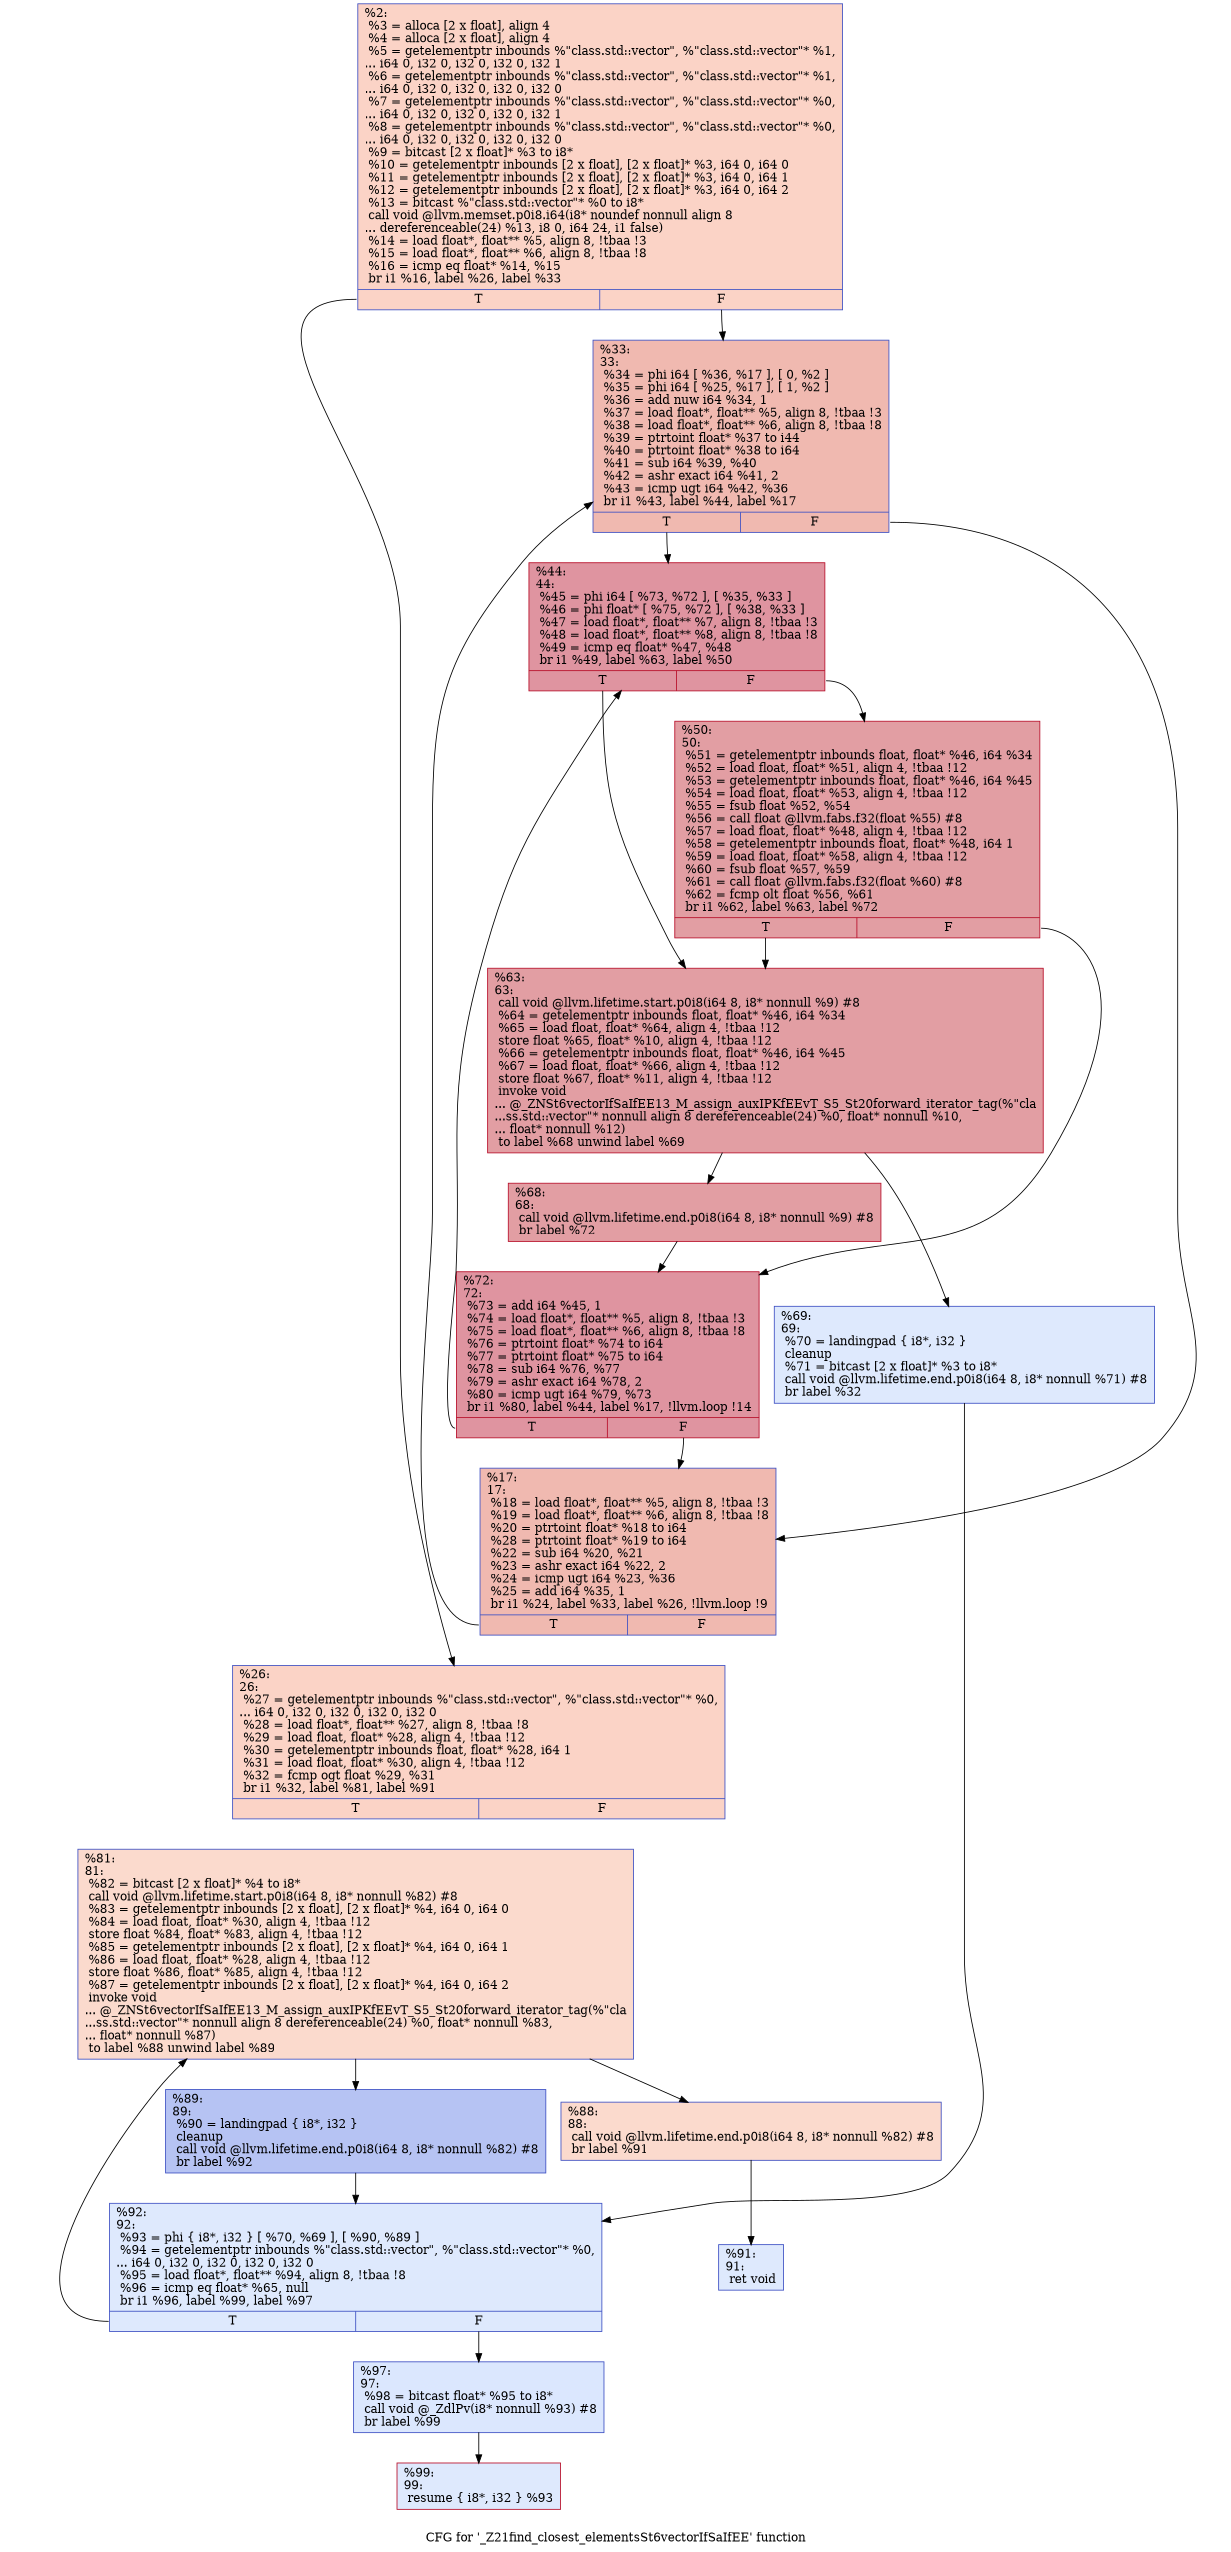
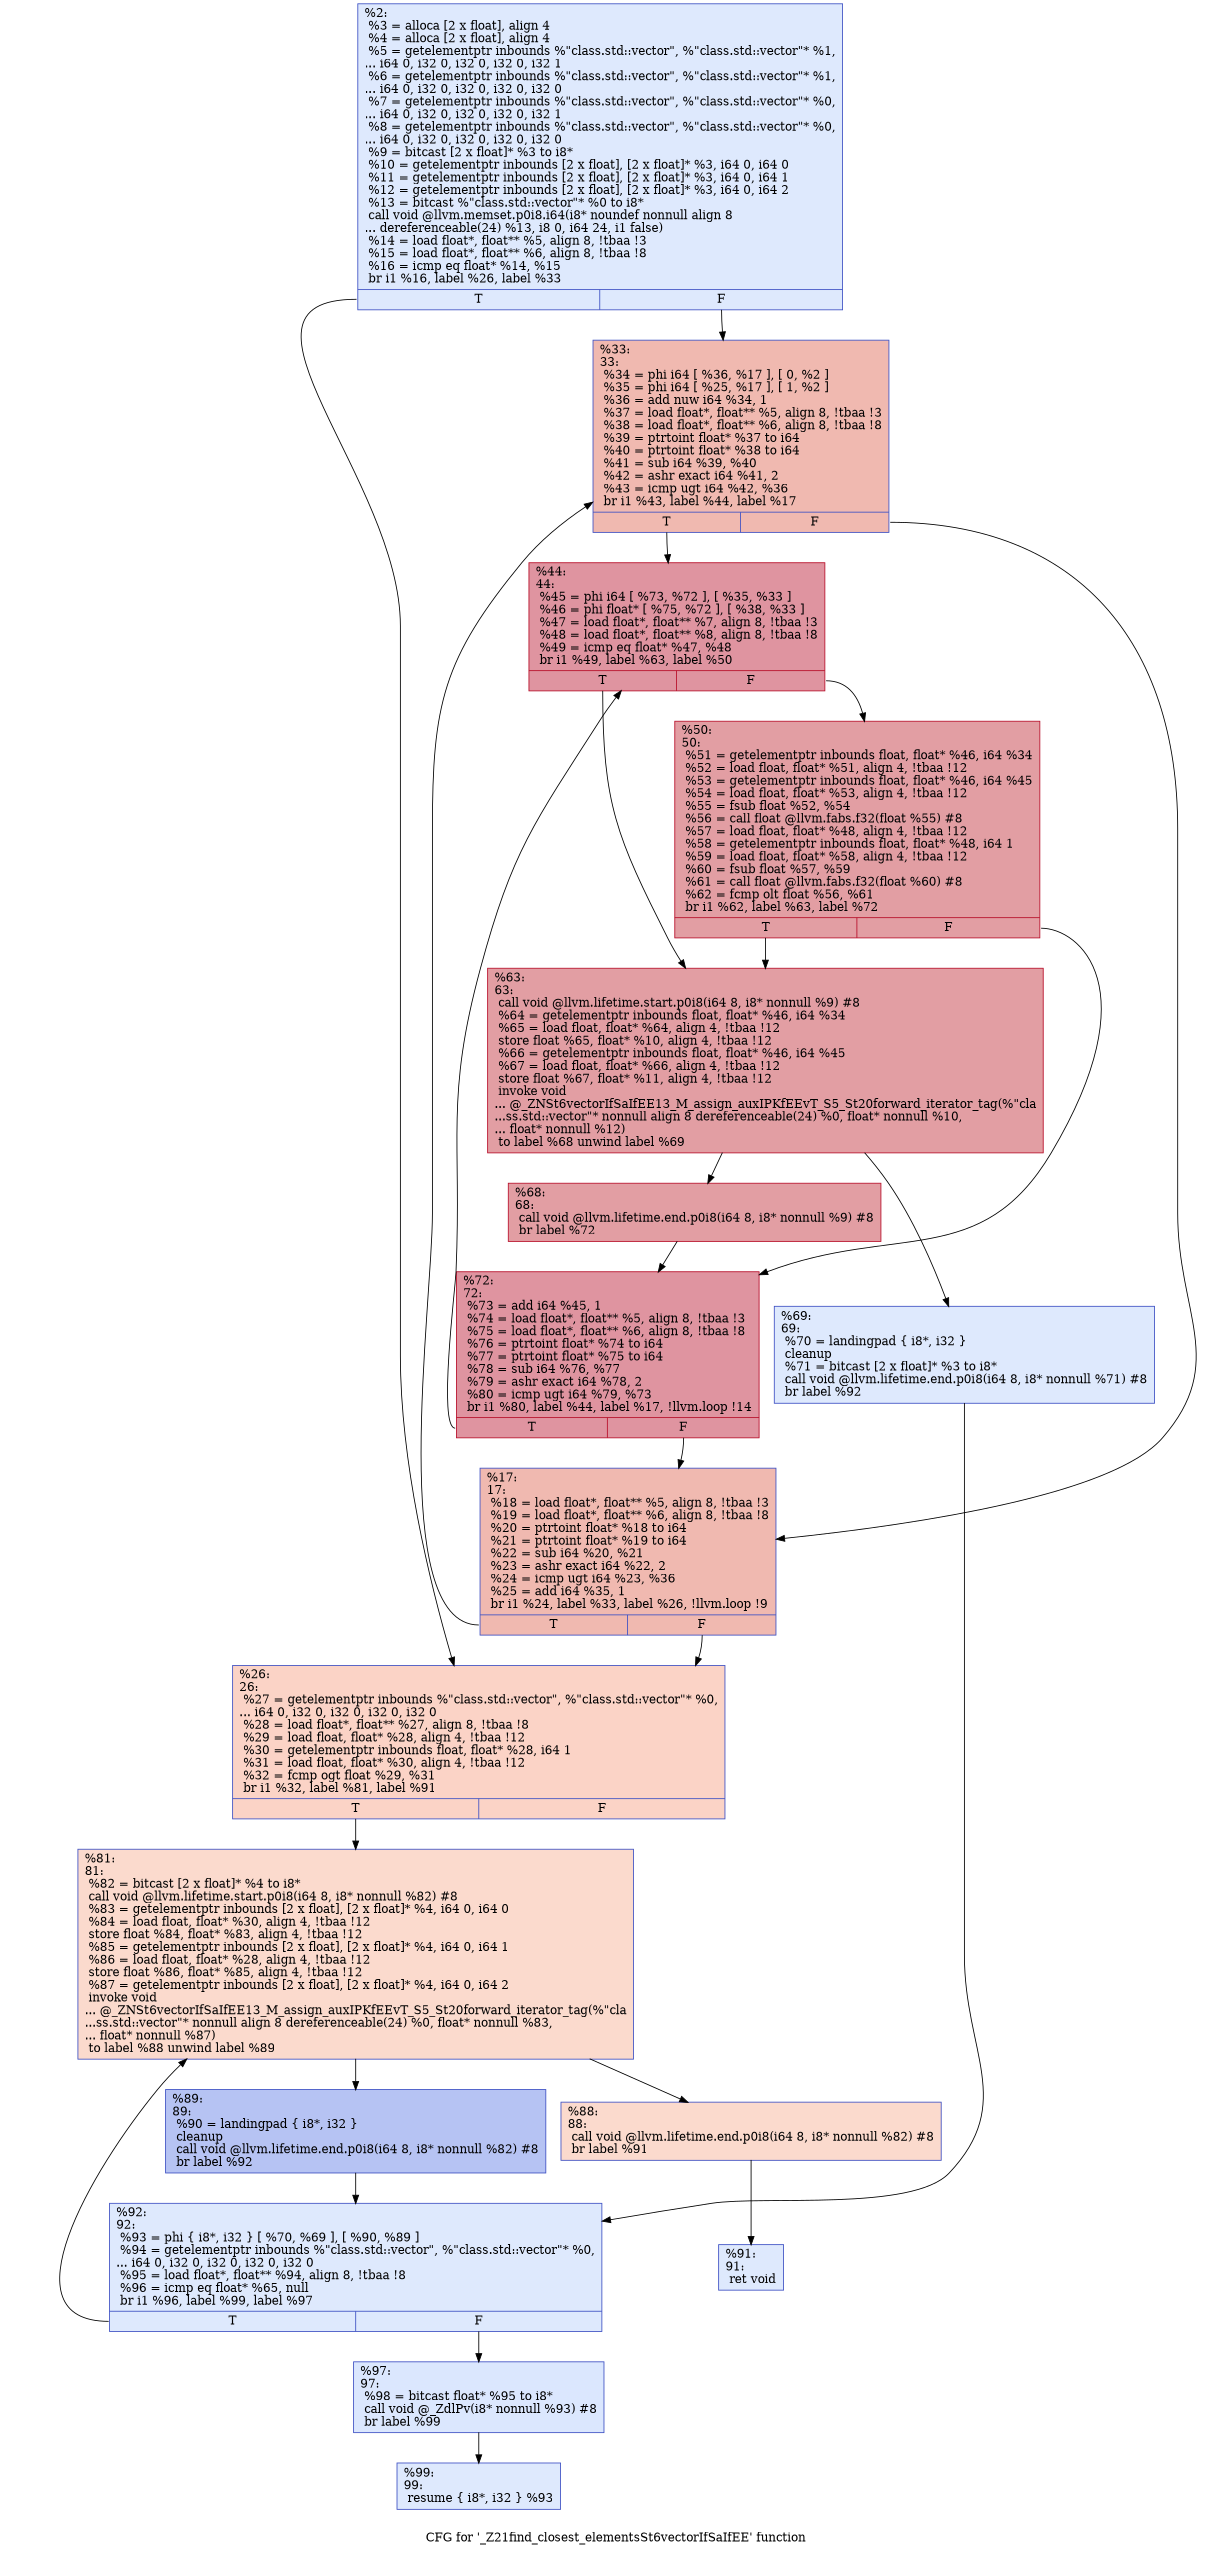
(600, 157) -> (600, 157)
(700, 438) -> (700, 438)
(821, 1392) -> (821, 1392)
(587, 1541) -> (587, 1541)
none -> (701, 1647)
none -> (356, 1830)
(479, 2486) -> (479, 2486)
